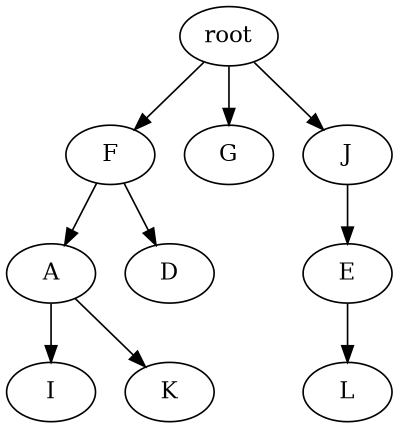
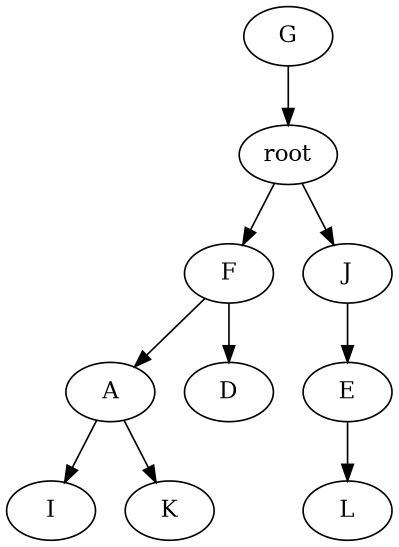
(229, 87) -> (288, 87)
